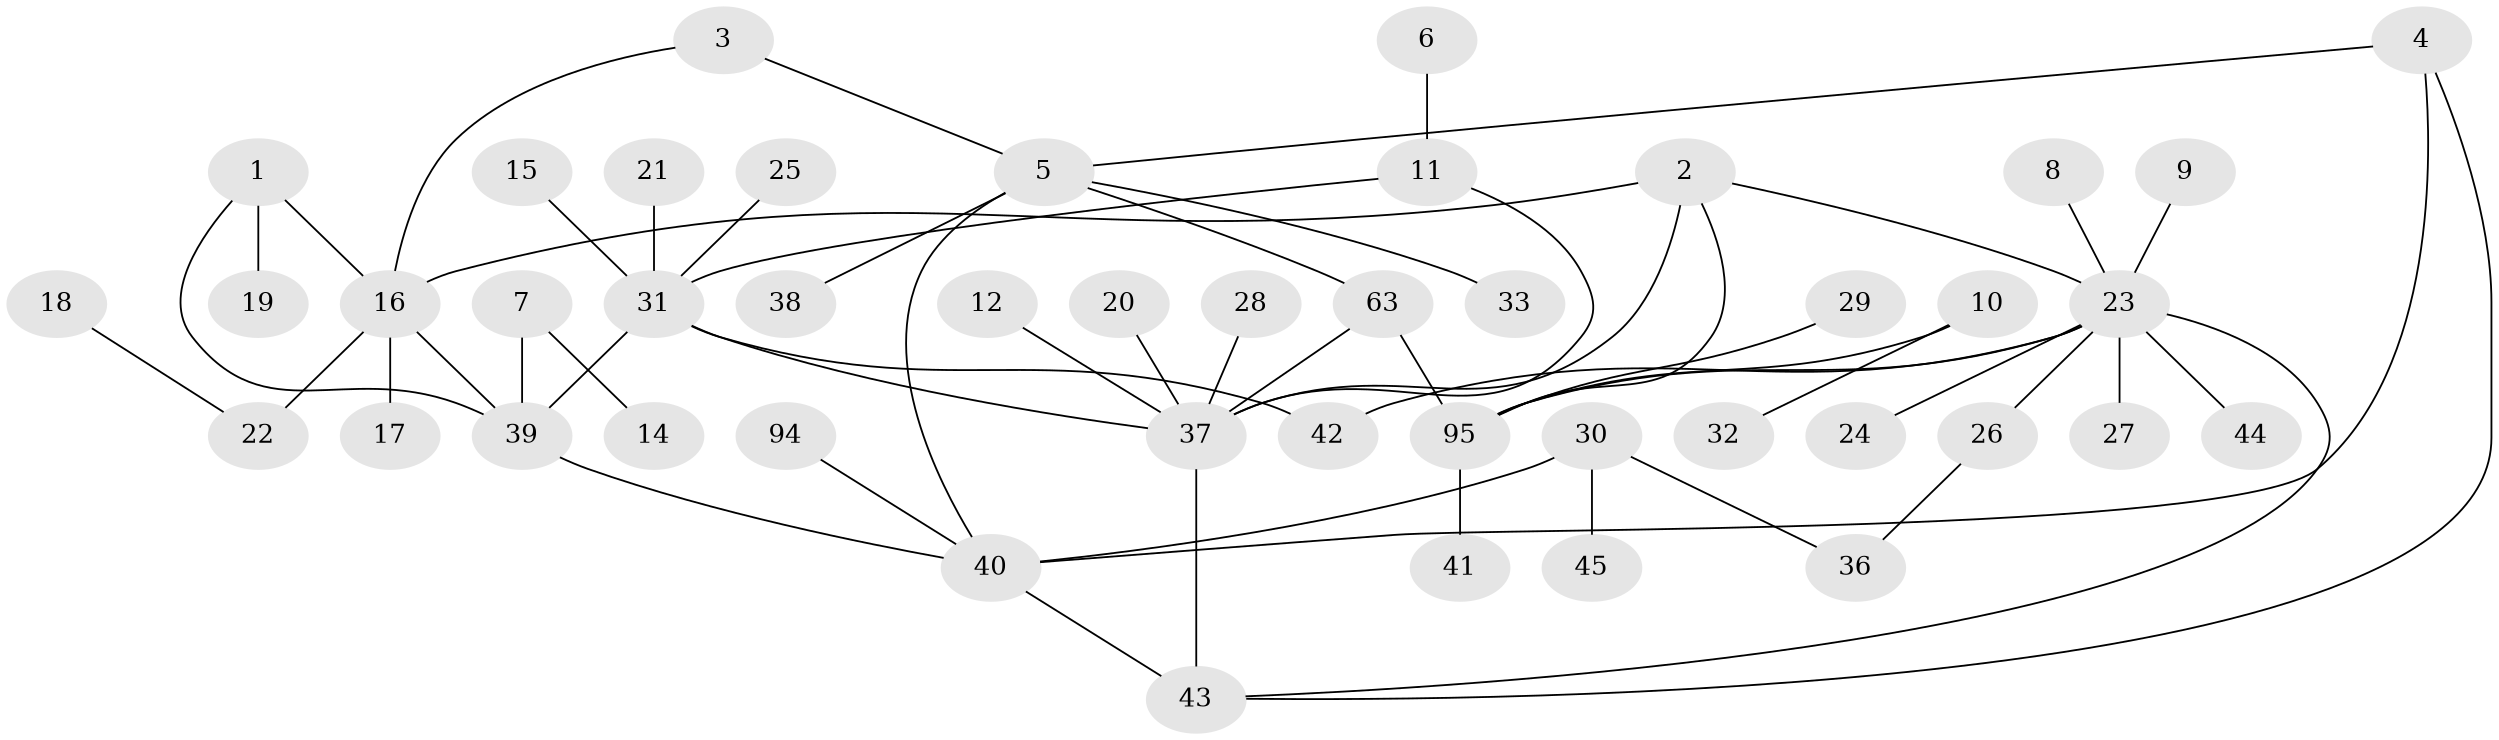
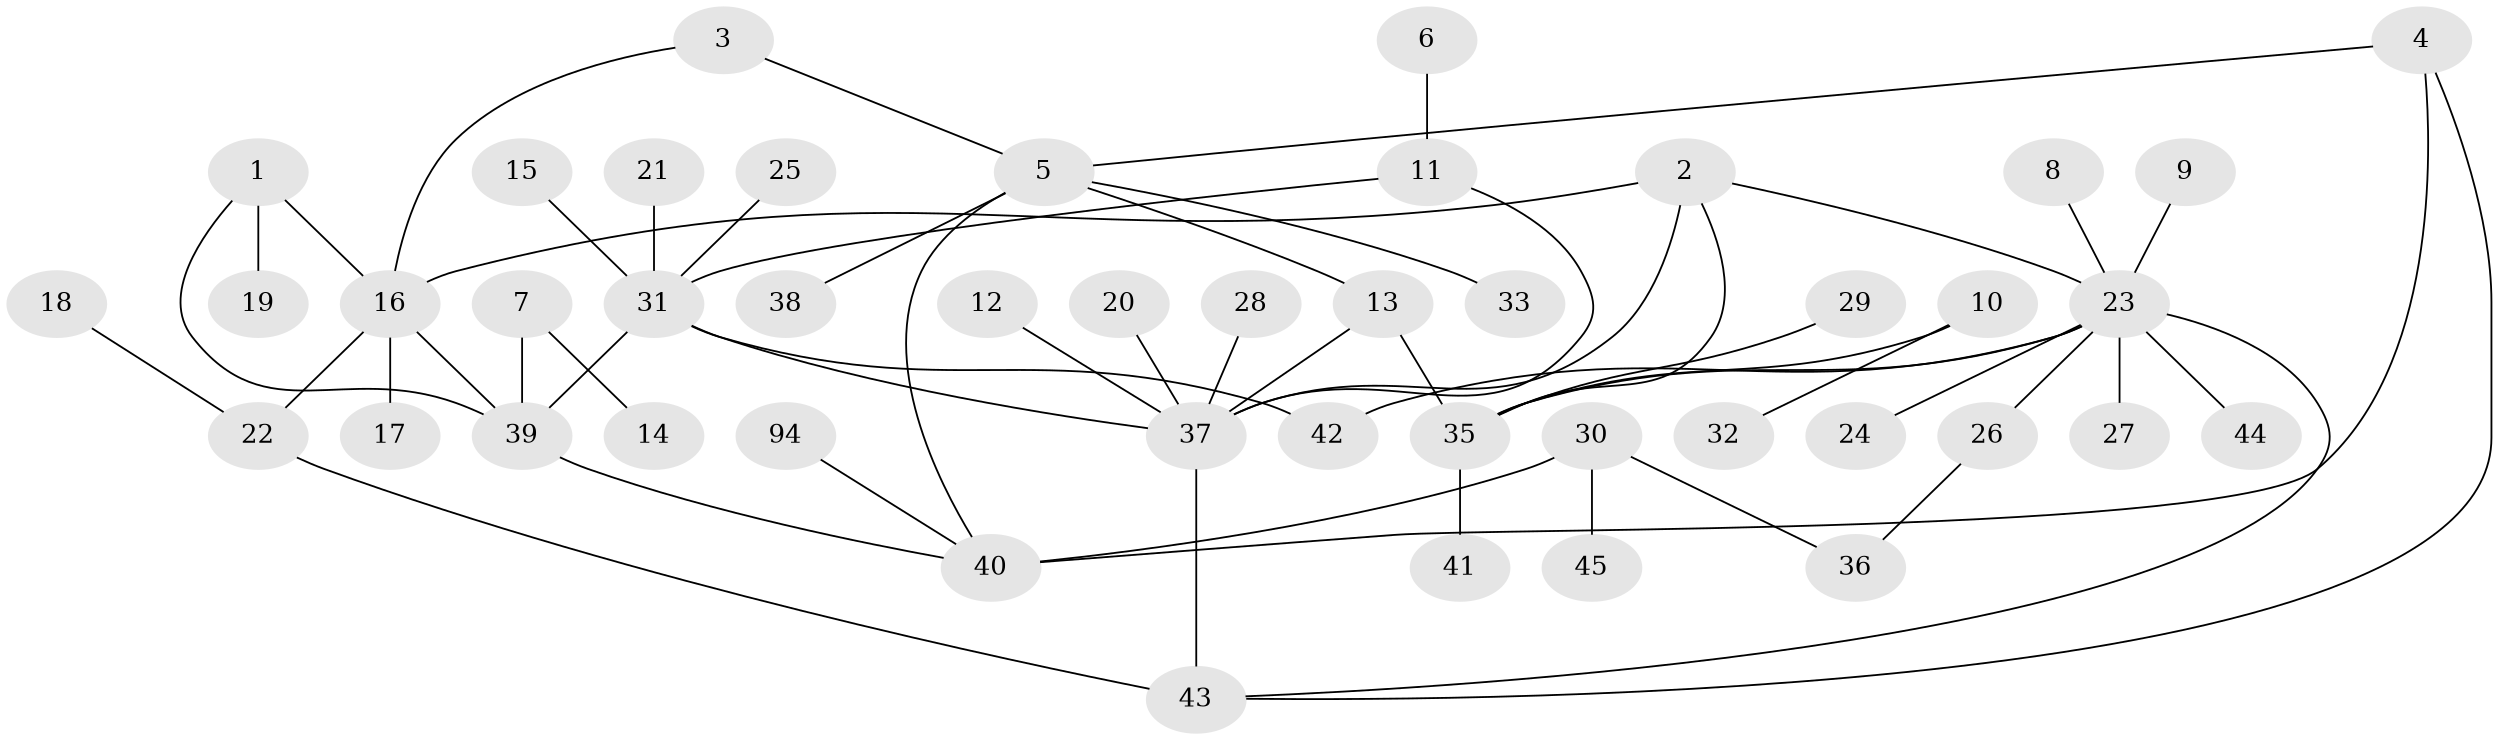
(1383, 304) -> (1383, 304)
(1460, 436) -> (1460, 436)
(1094, 634) -> (719, 589)
